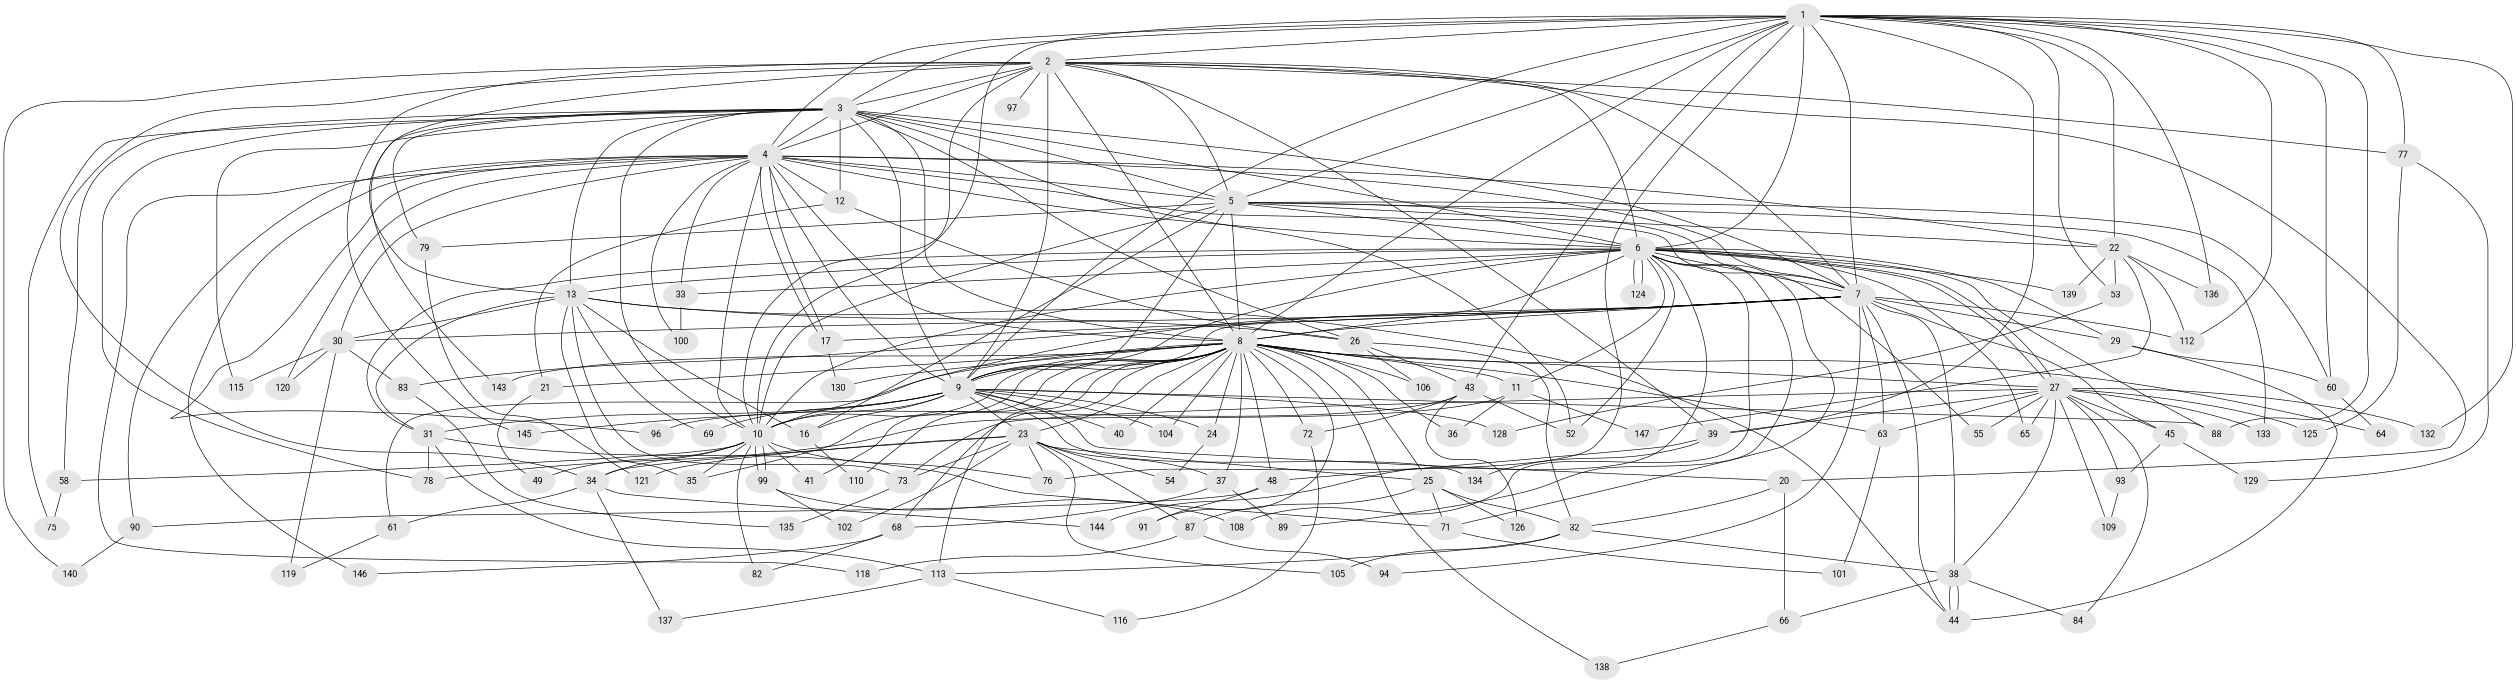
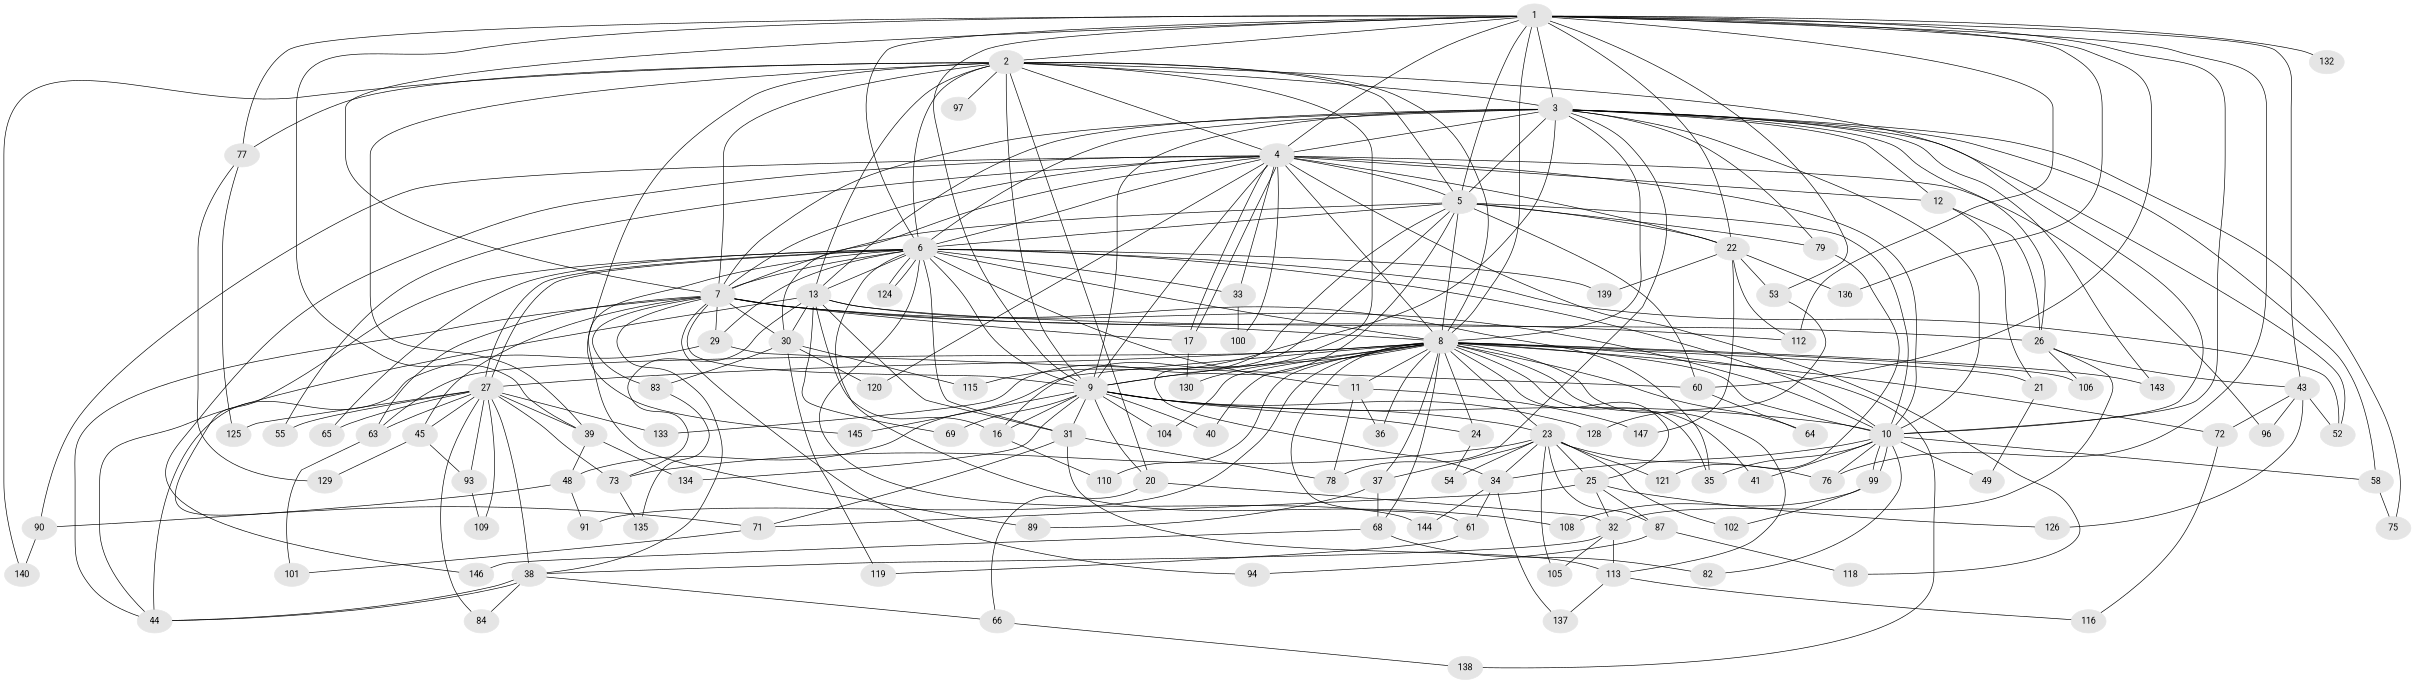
(2245, 396) -> none
(2217, 435) -> none
